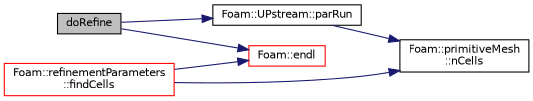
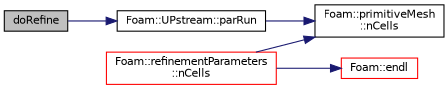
(180, 38) -> none
(89, 80) -> (191, 68)
